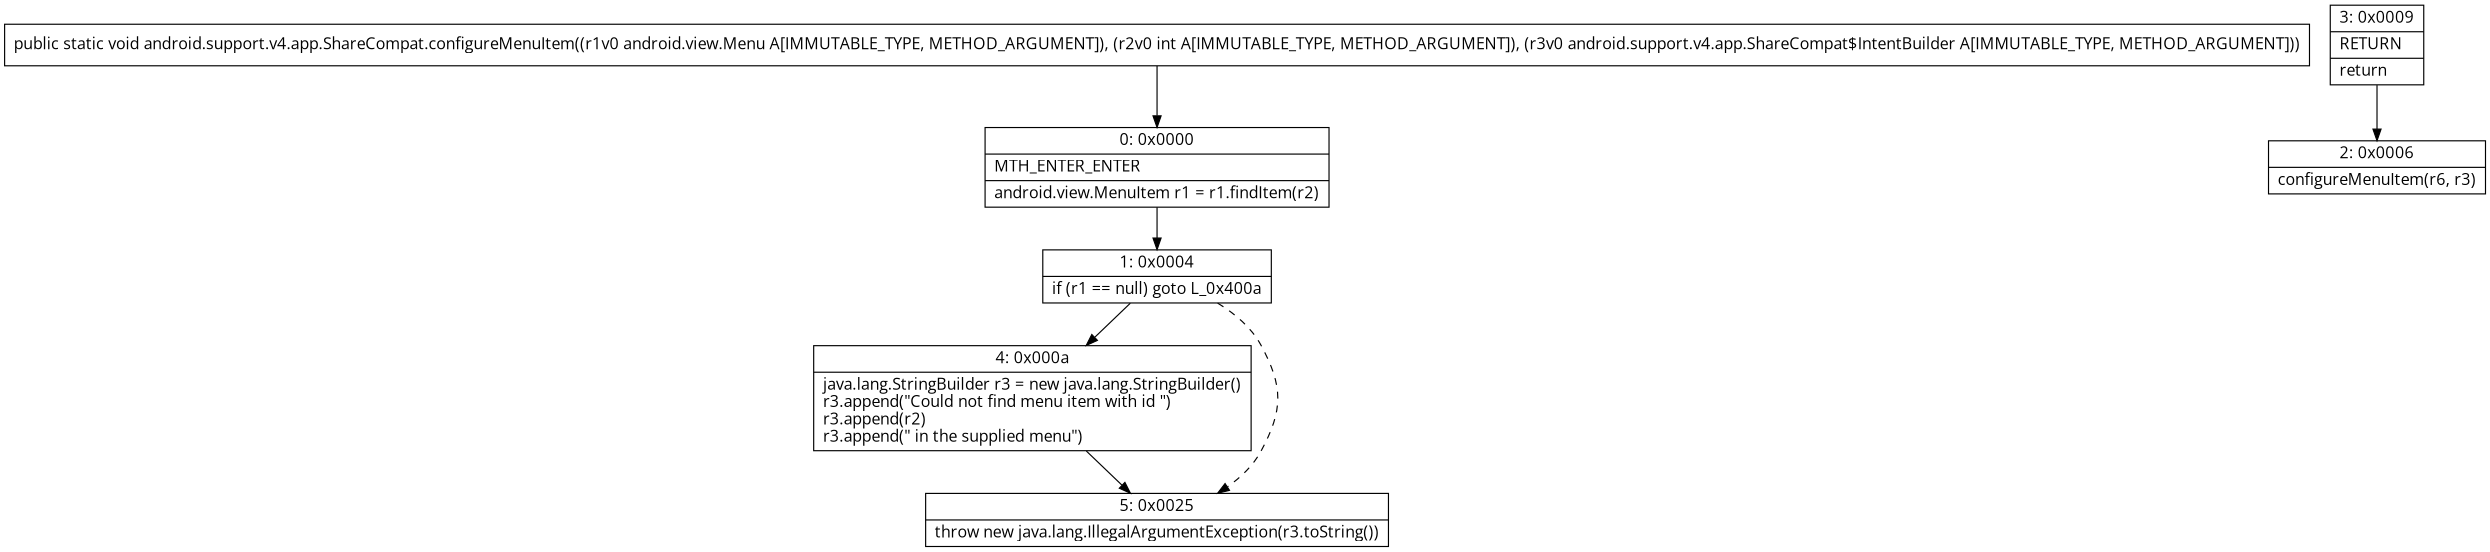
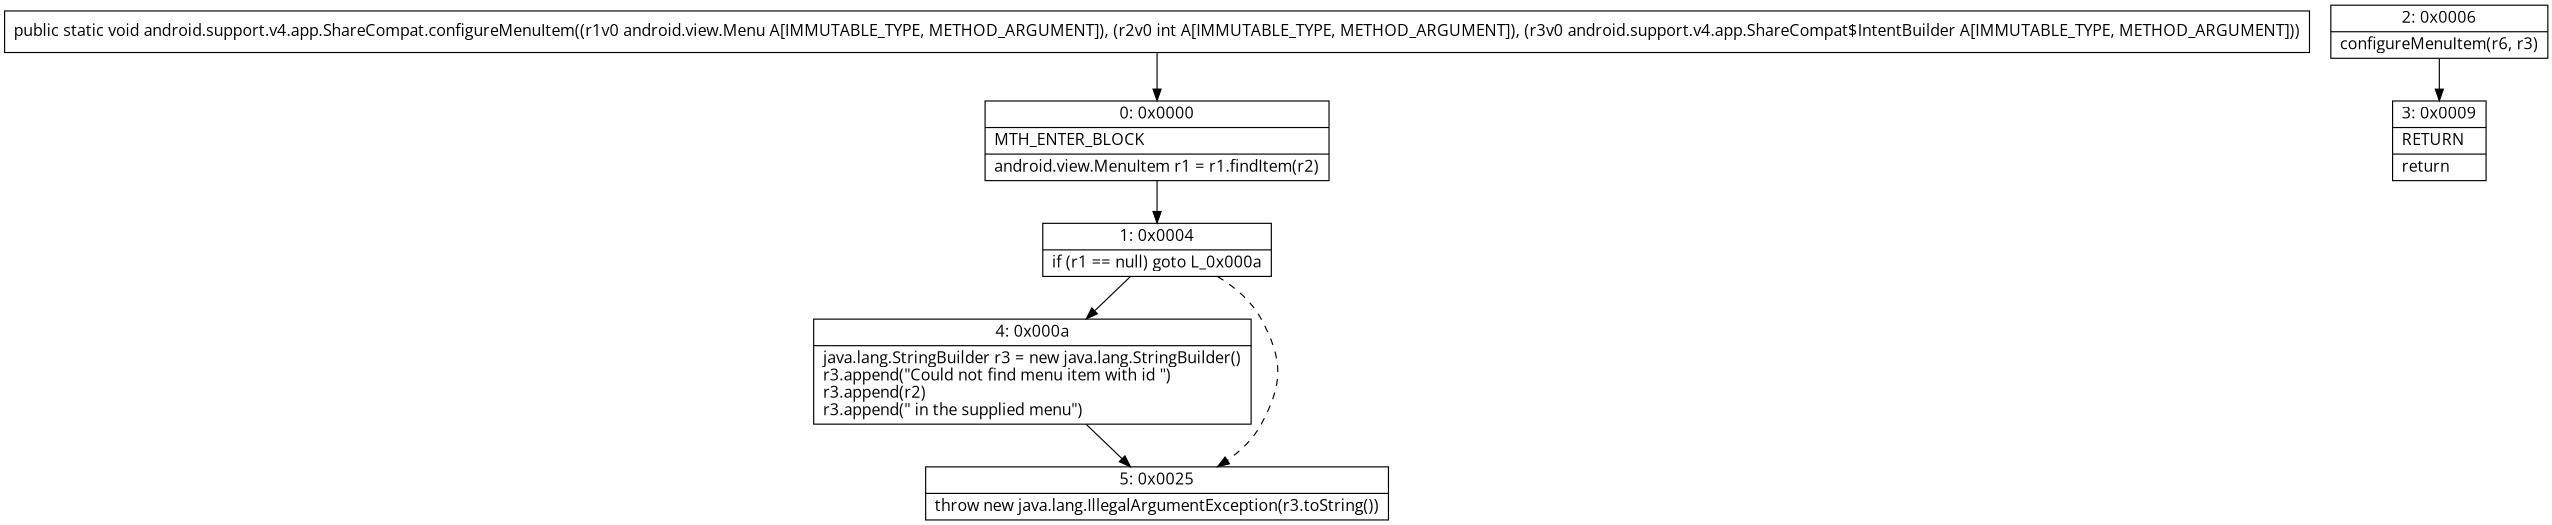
(2377, 107) -> (2439, 74)
(1068, 167) -> (1069, 140)
(1157, 289) -> (1157, 263)
